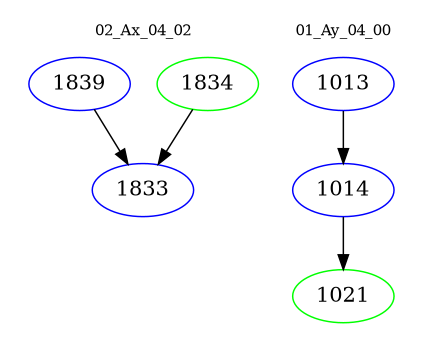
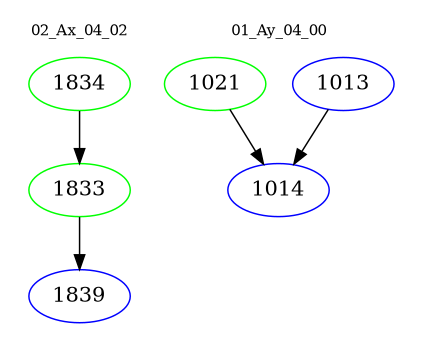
(107, 130) -> (80, 236)
(143, 190) -> (80, 190)
(343, 236) -> (243, 130)
